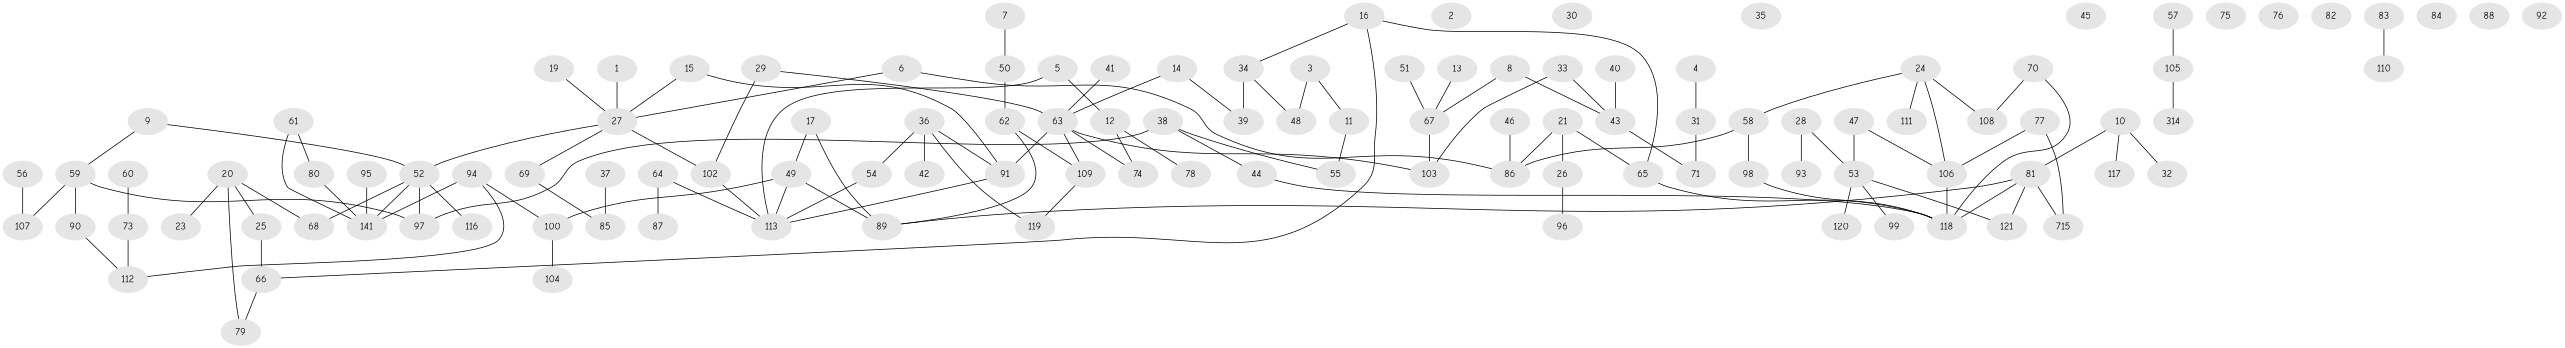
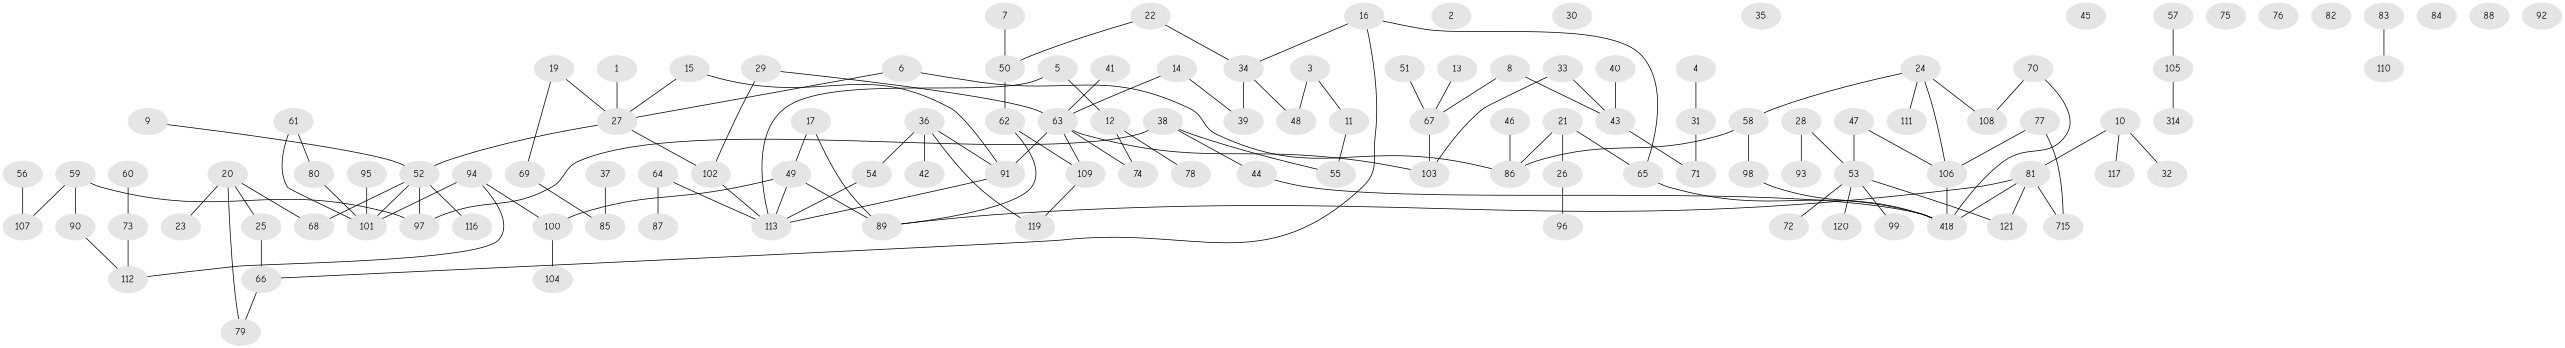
none -> (1151, 16)
(112, 148) -> none
(571, 148) -> (539, 122)
(367, 227) -> (367, 227)
none -> (1789, 227)
(1947, 227) -> (1947, 227)
